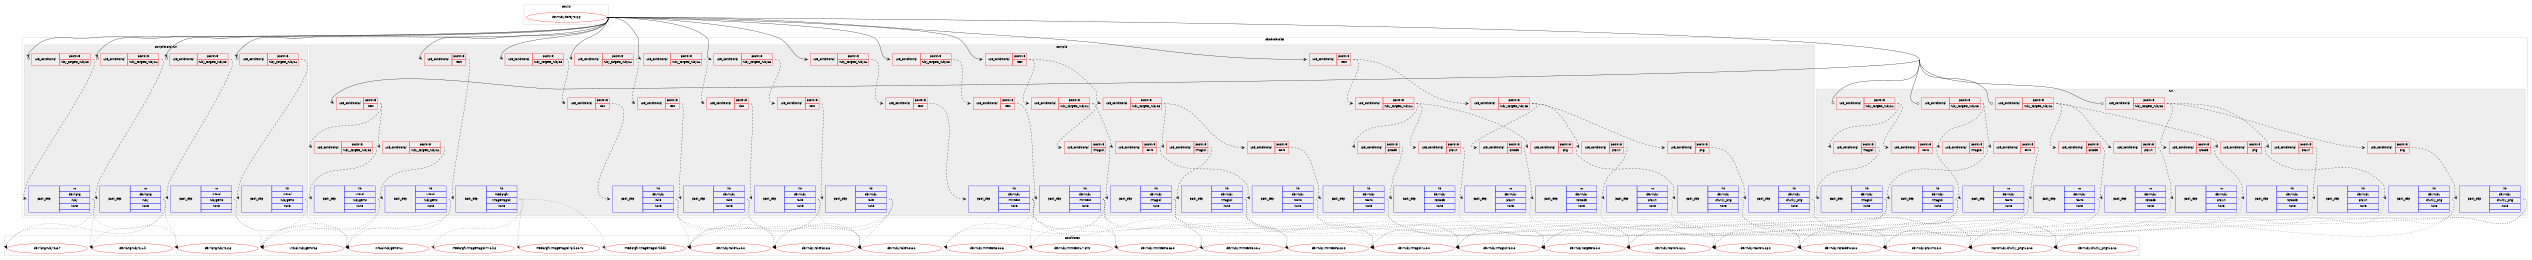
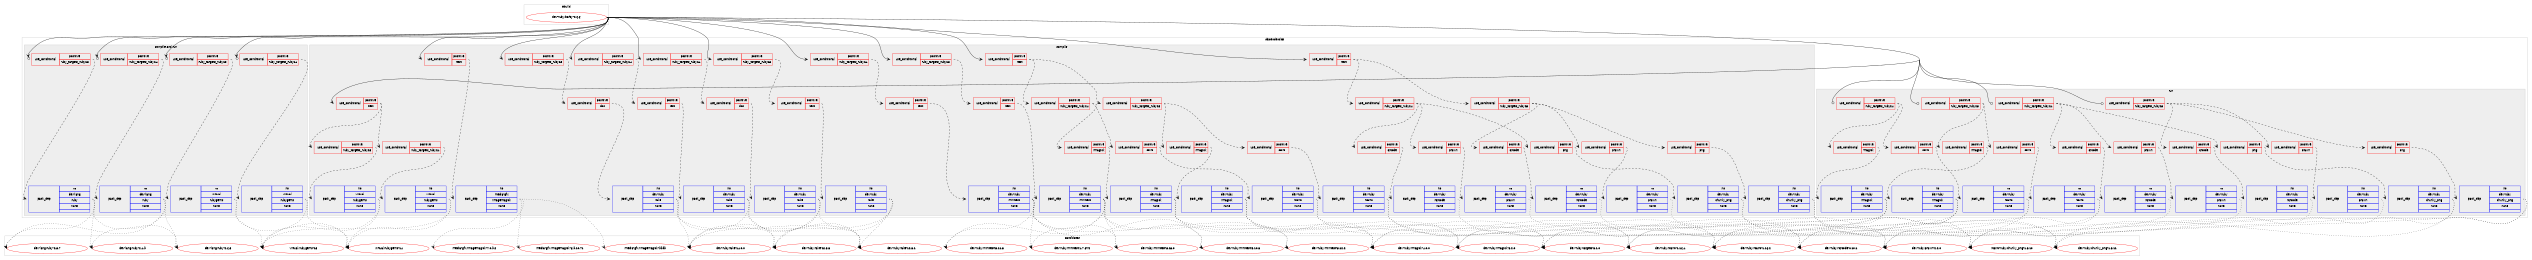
(1243, 248) -> (1243, 248)
